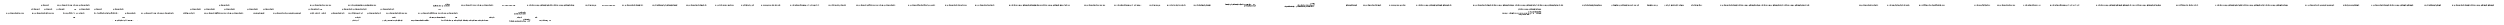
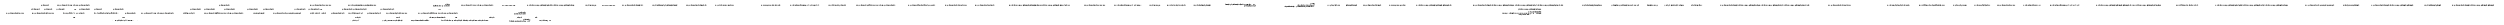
(747, 5) -> none
none -> (1334, 5)
none -> (1840, 5)
(1869, 5) -> none
none -> (1960, 5)
none -> (273, 8)
(393, 16) -> (396, 18)
